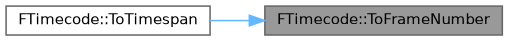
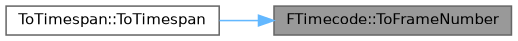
(108, 21) -> (113, 21)
